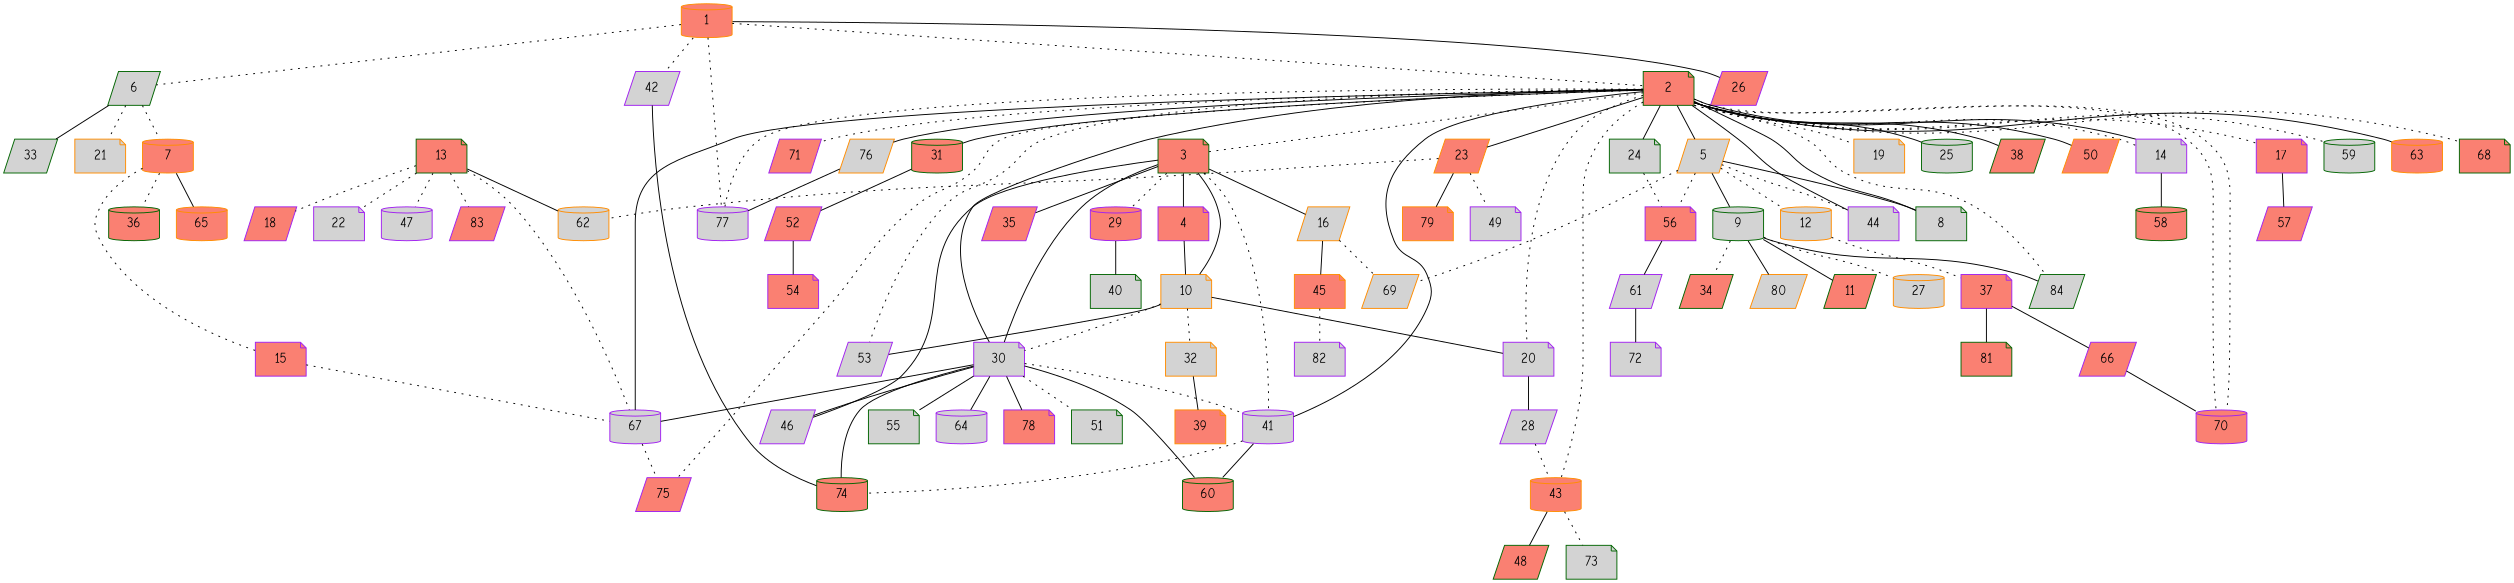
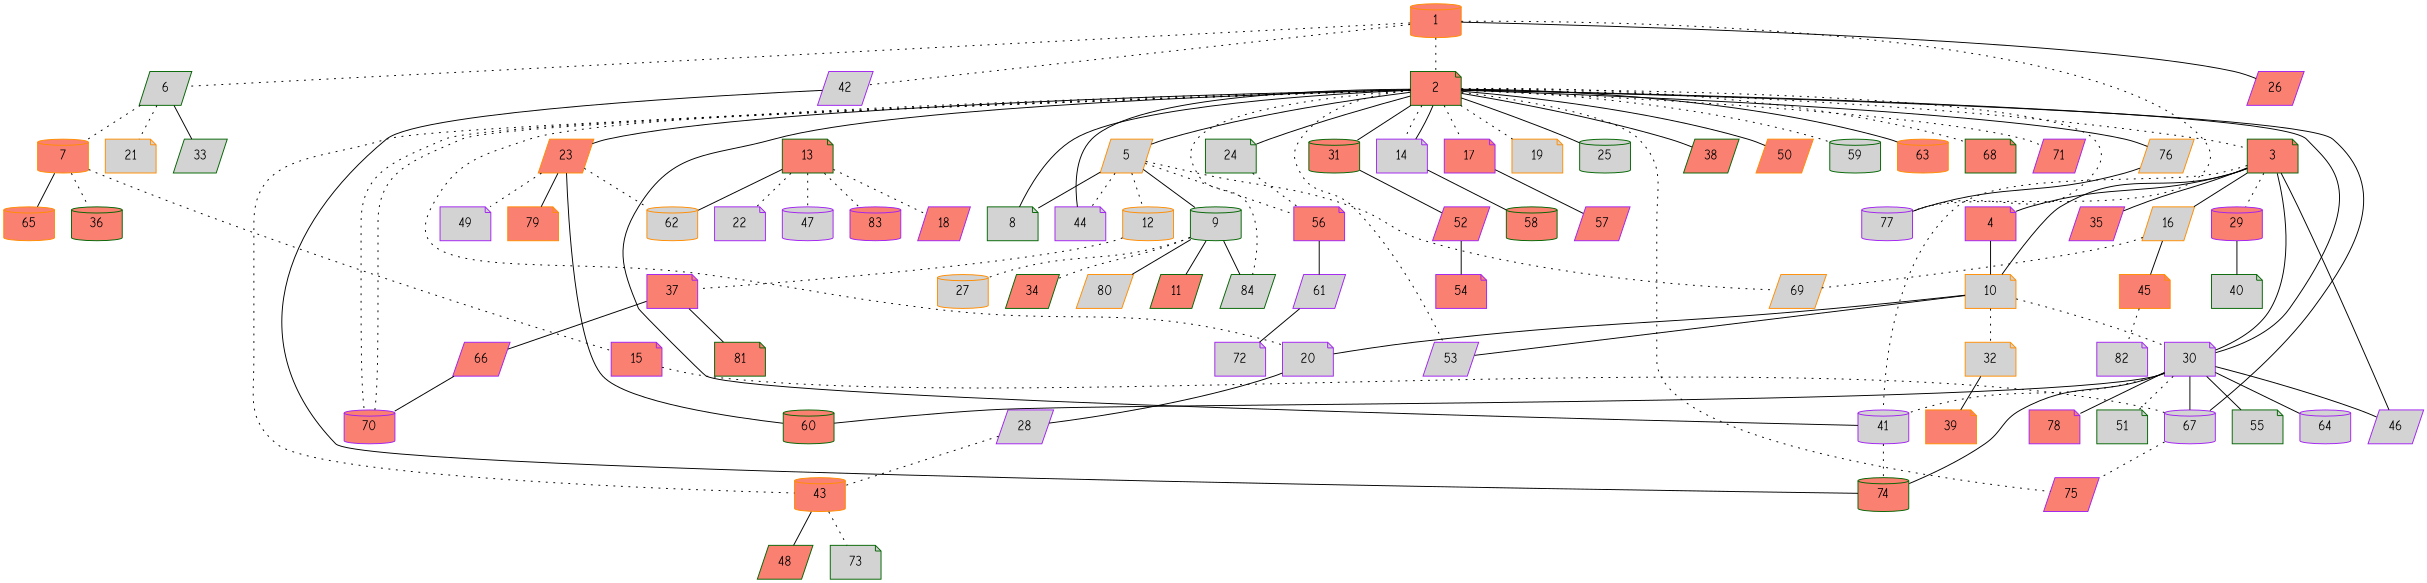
(477, 224) -> (875, 224)
(565, 278) -> none
(1238, 461) -> (597, 368)
